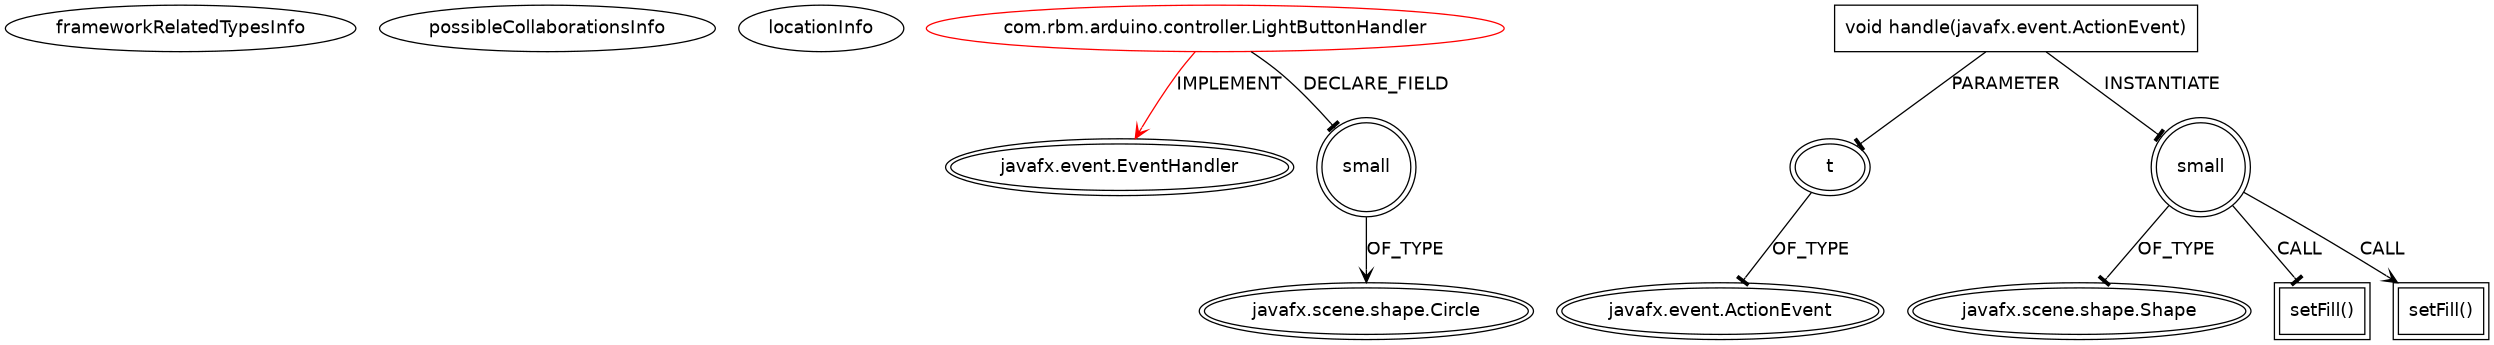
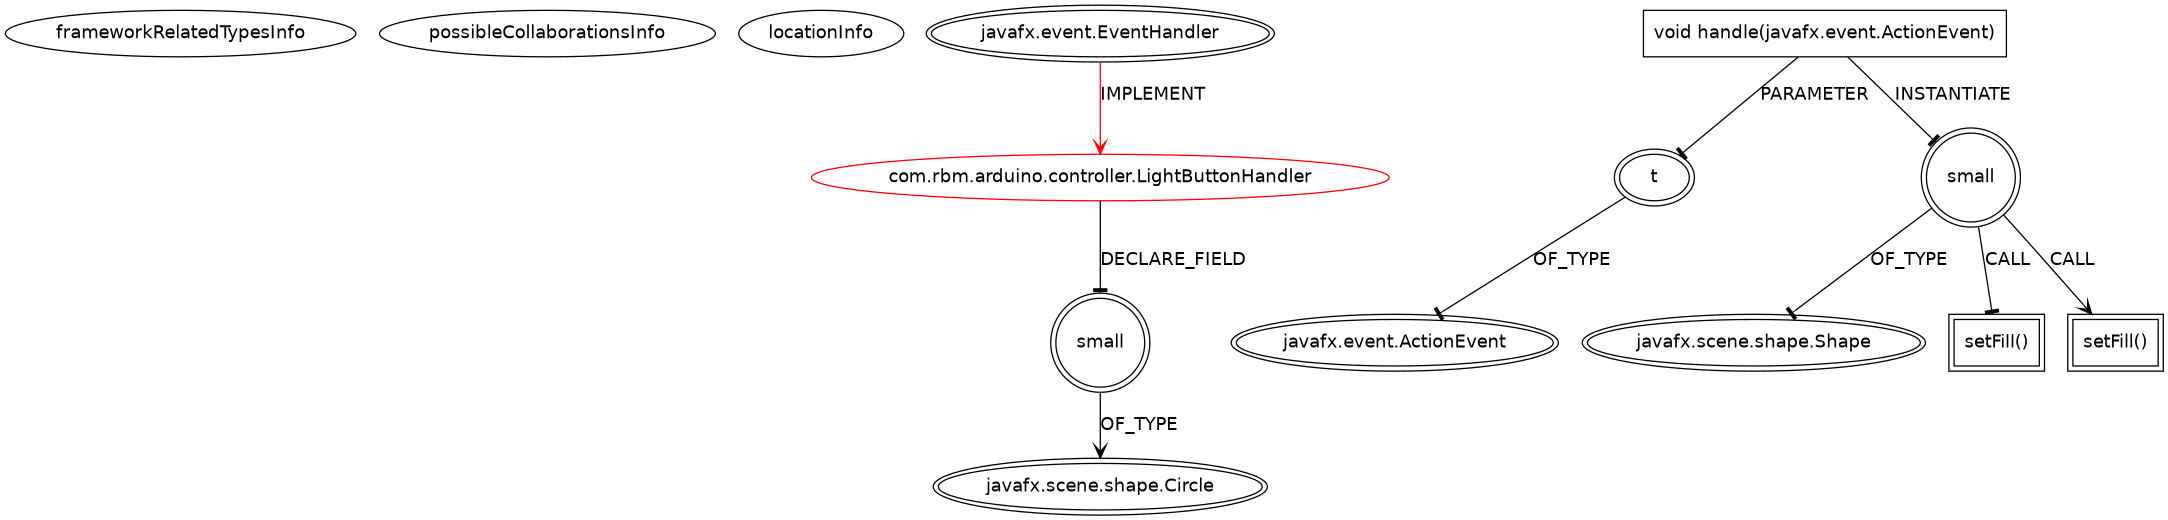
(1167, 88) -> (1100, 102)
